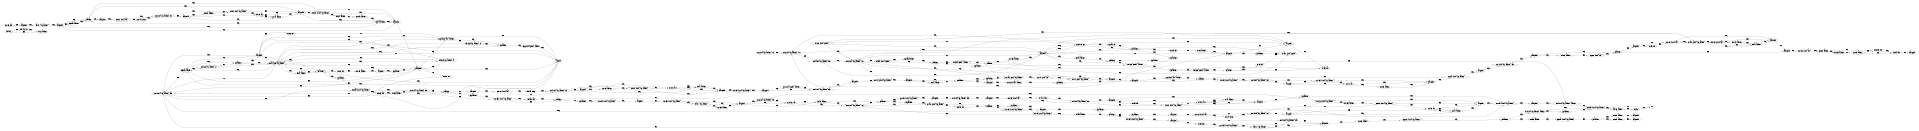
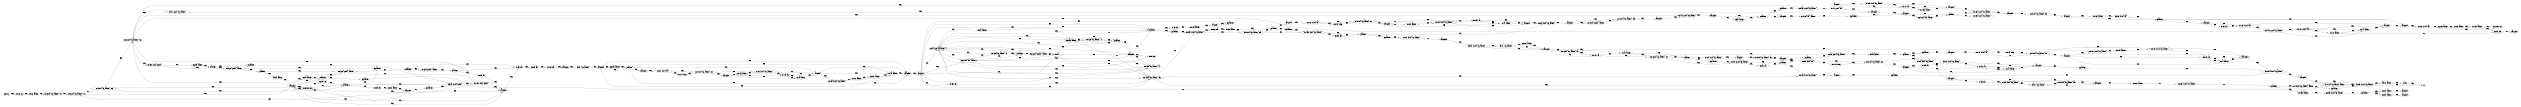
(25, 33) -> (41, 94)
(932, 36) -> (207, 91)
(1887, 52) -> (2417, 34)
none -> (1103, 61)
none -> (534, 67)
(1060, 79) -> none
(1260, 80) -> none
none -> (468, 84)
(791, 103) -> (1596, 56)
